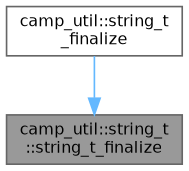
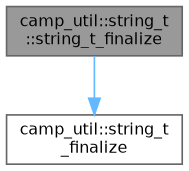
(94, 77) -> (94, 77)
